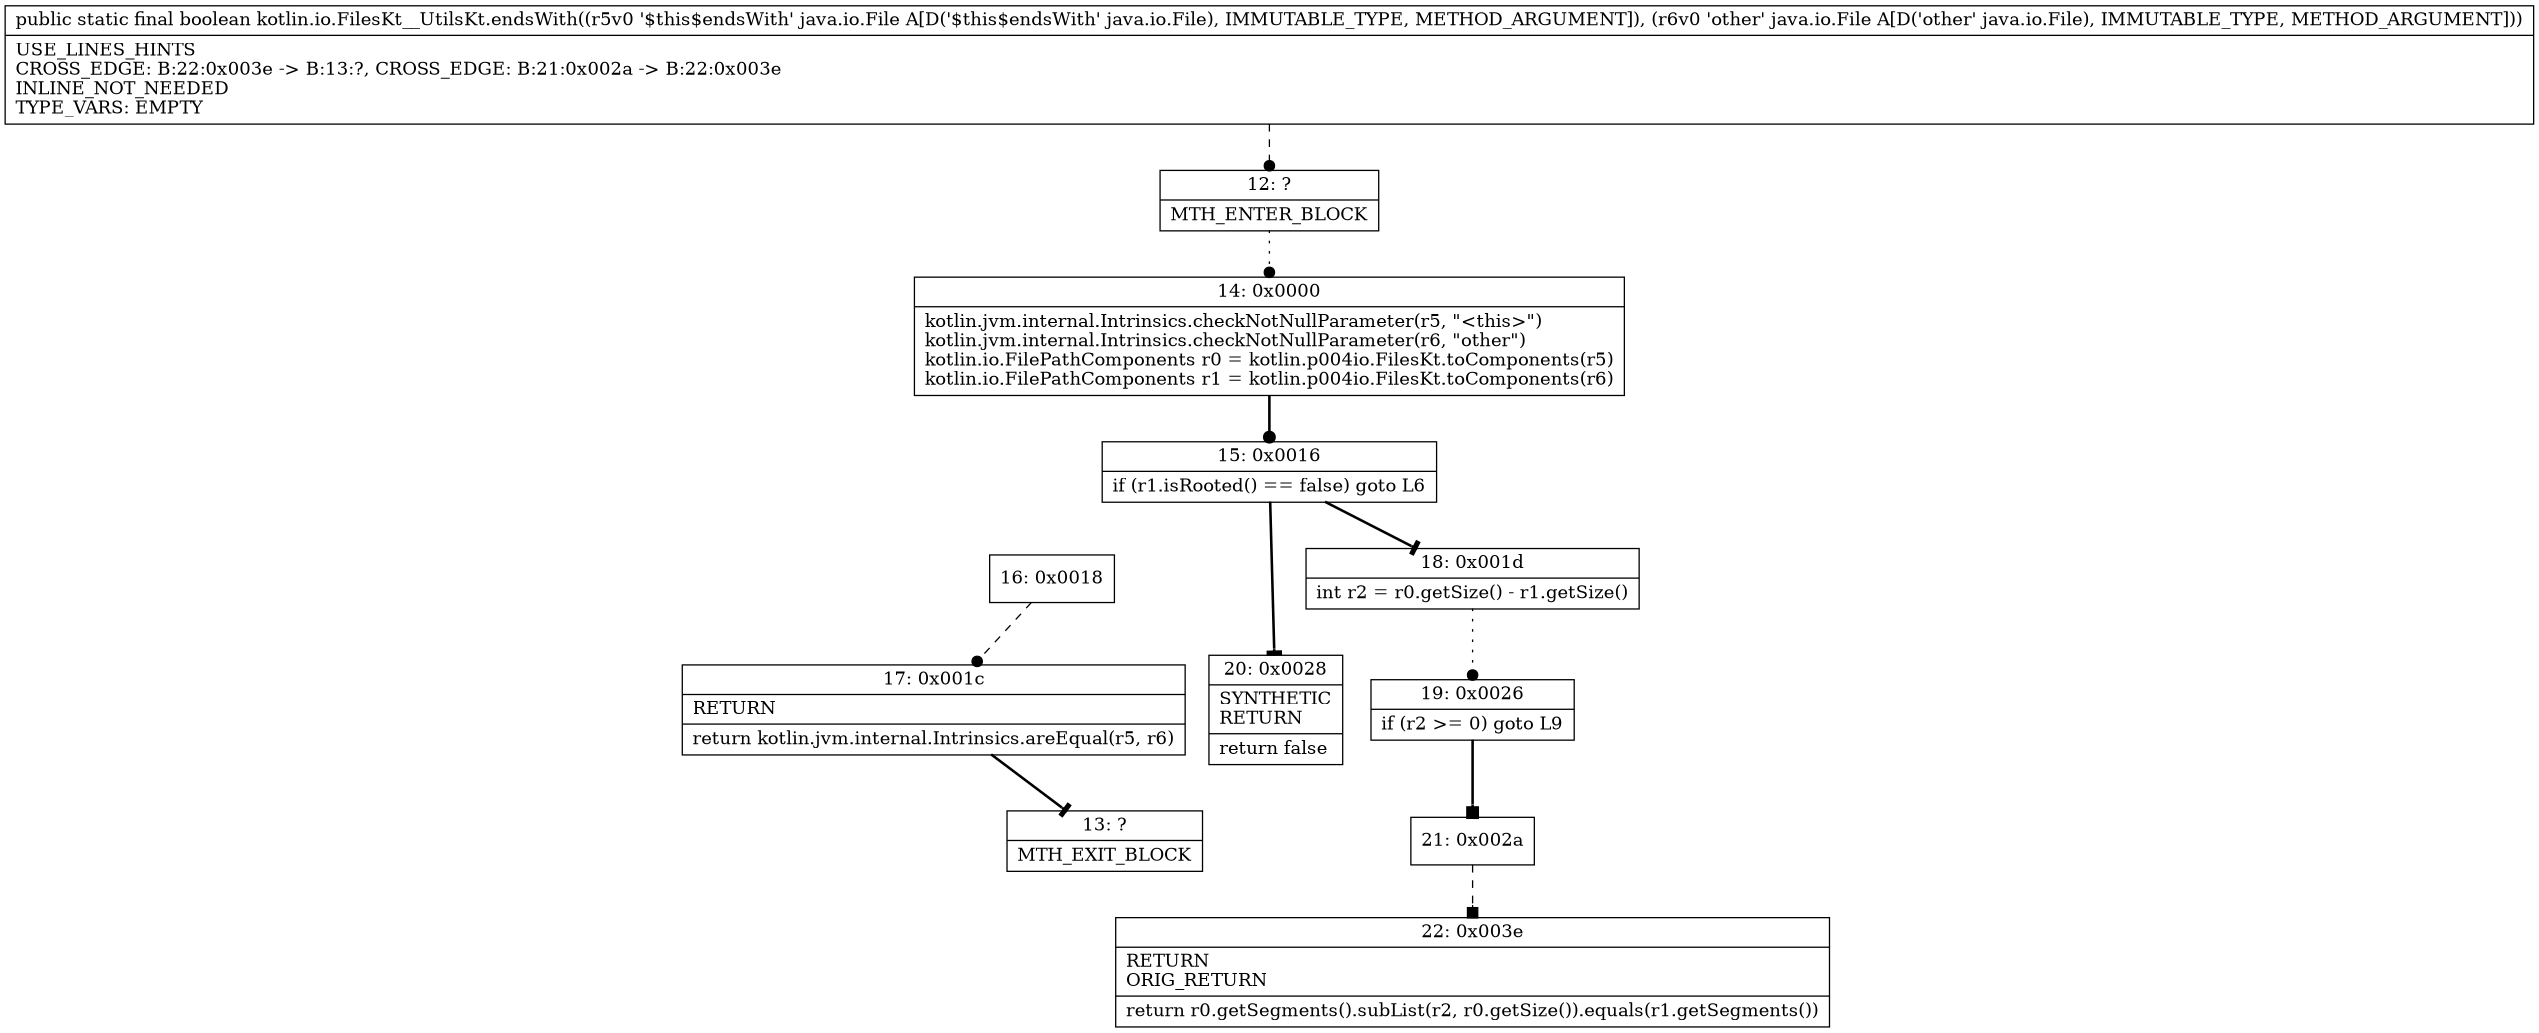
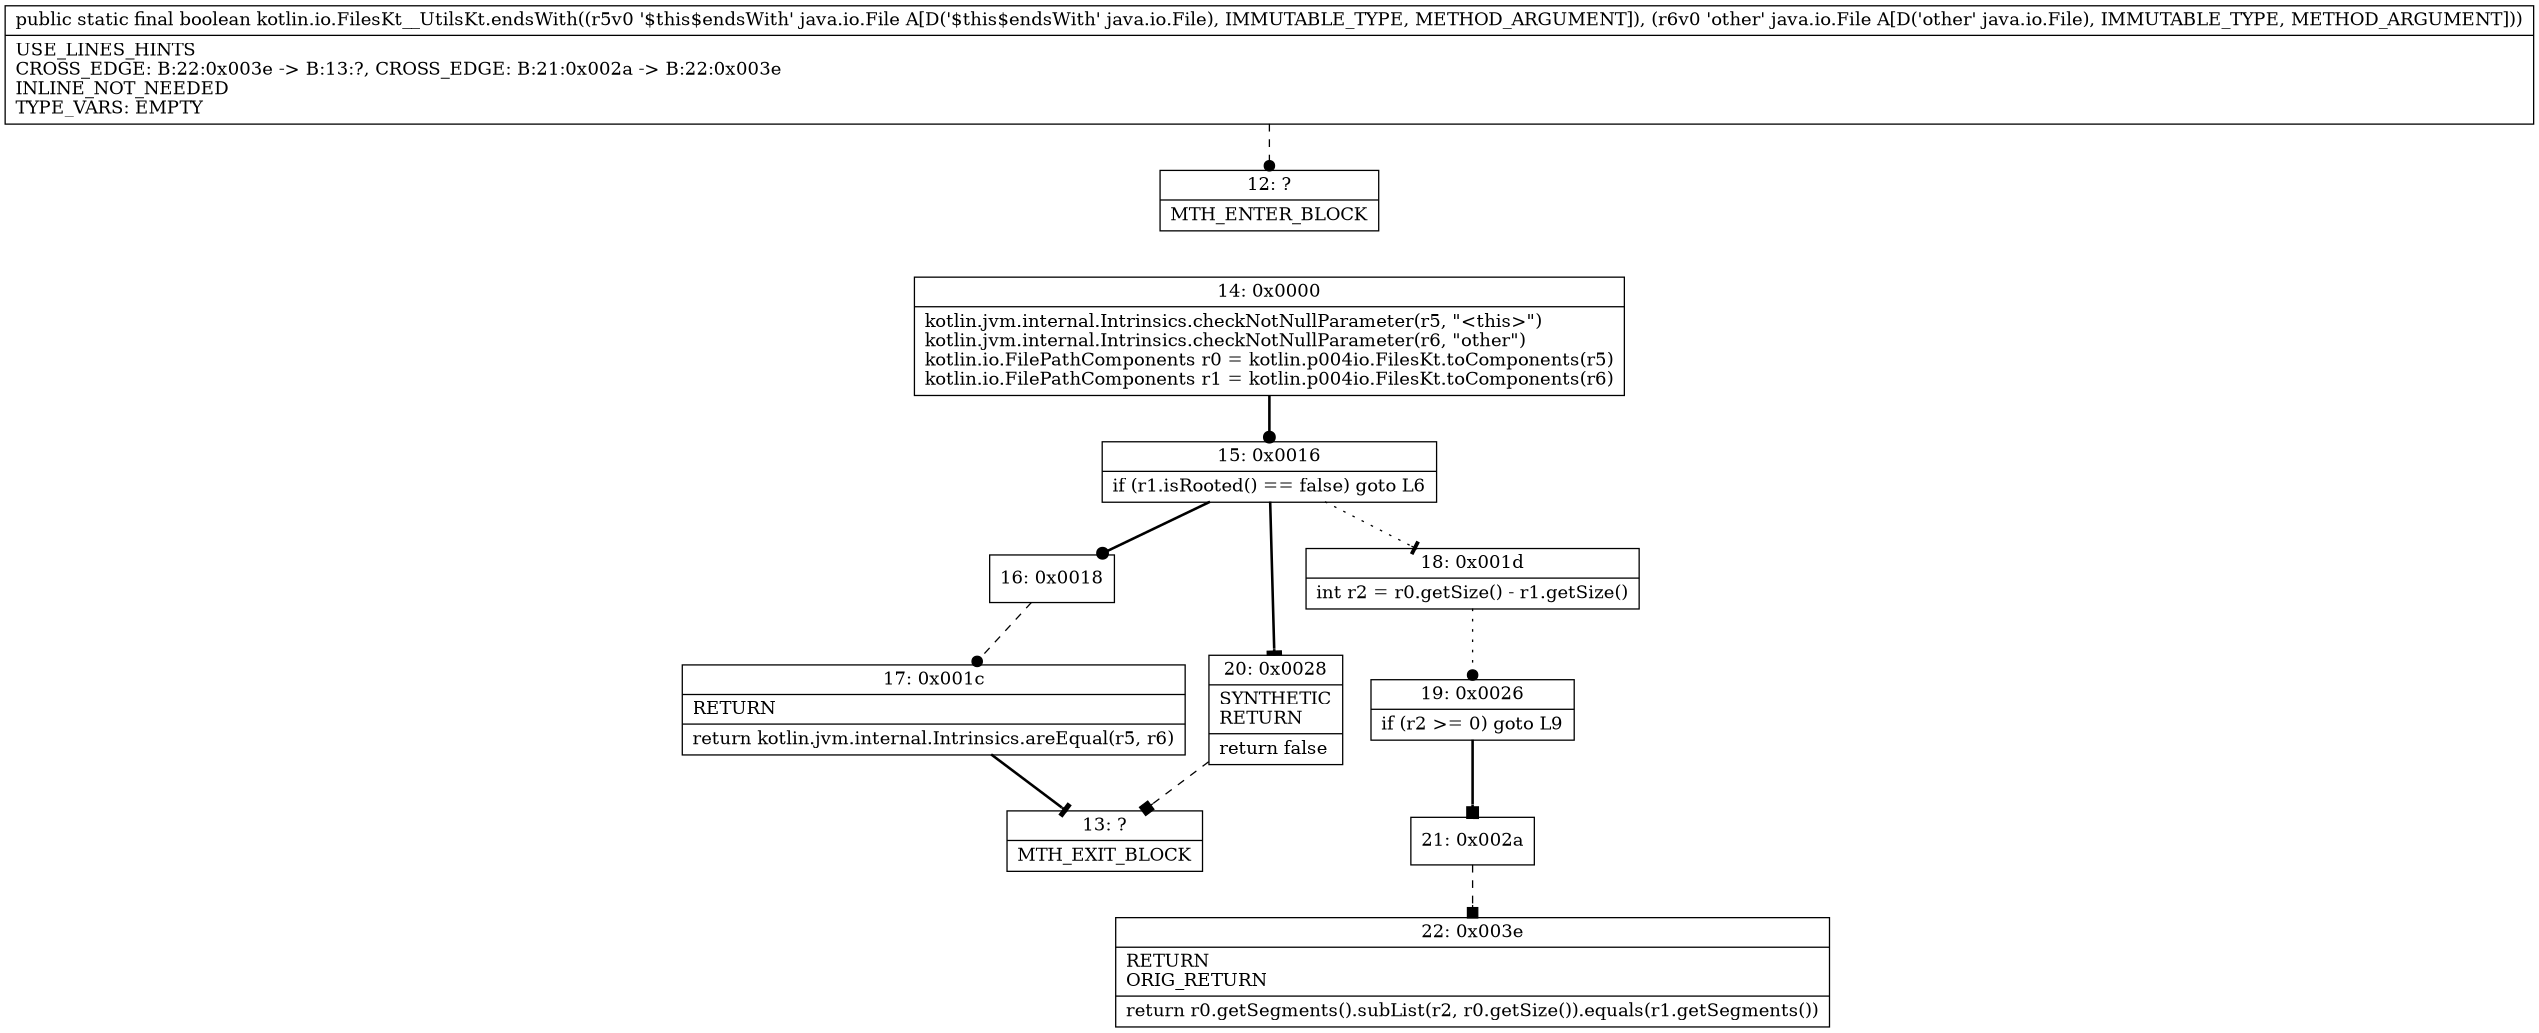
(1269, 249) -> none
(1368, 524) -> (1368, 524)
none -> (1159, 526)
none -> (1181, 783)
